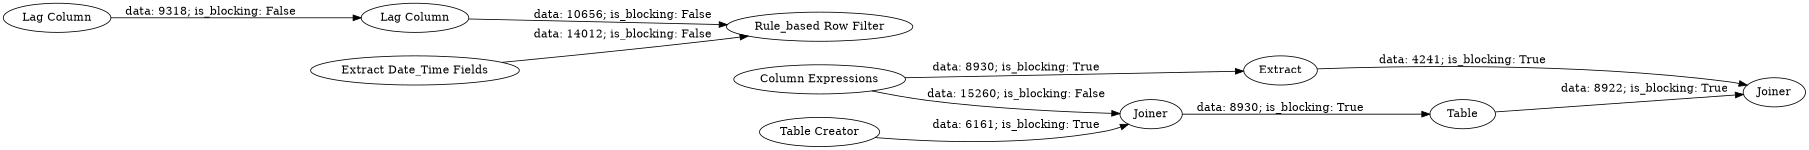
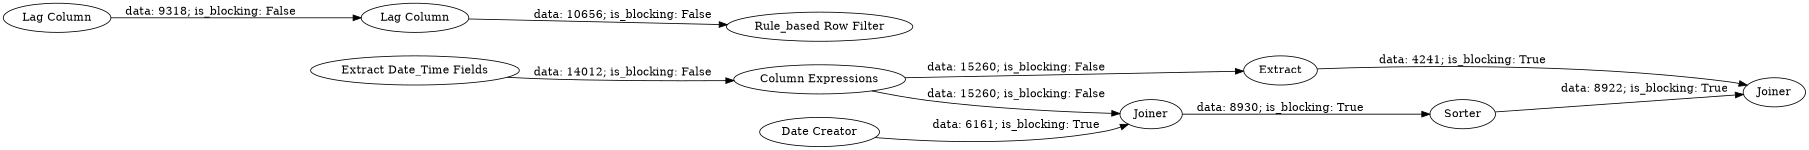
(621, 50) -> (617, 80)
(1016, 68) -> (1016, 68)
(1463, 114) -> (1463, 114)
(820, 132) -> (820, 132)
